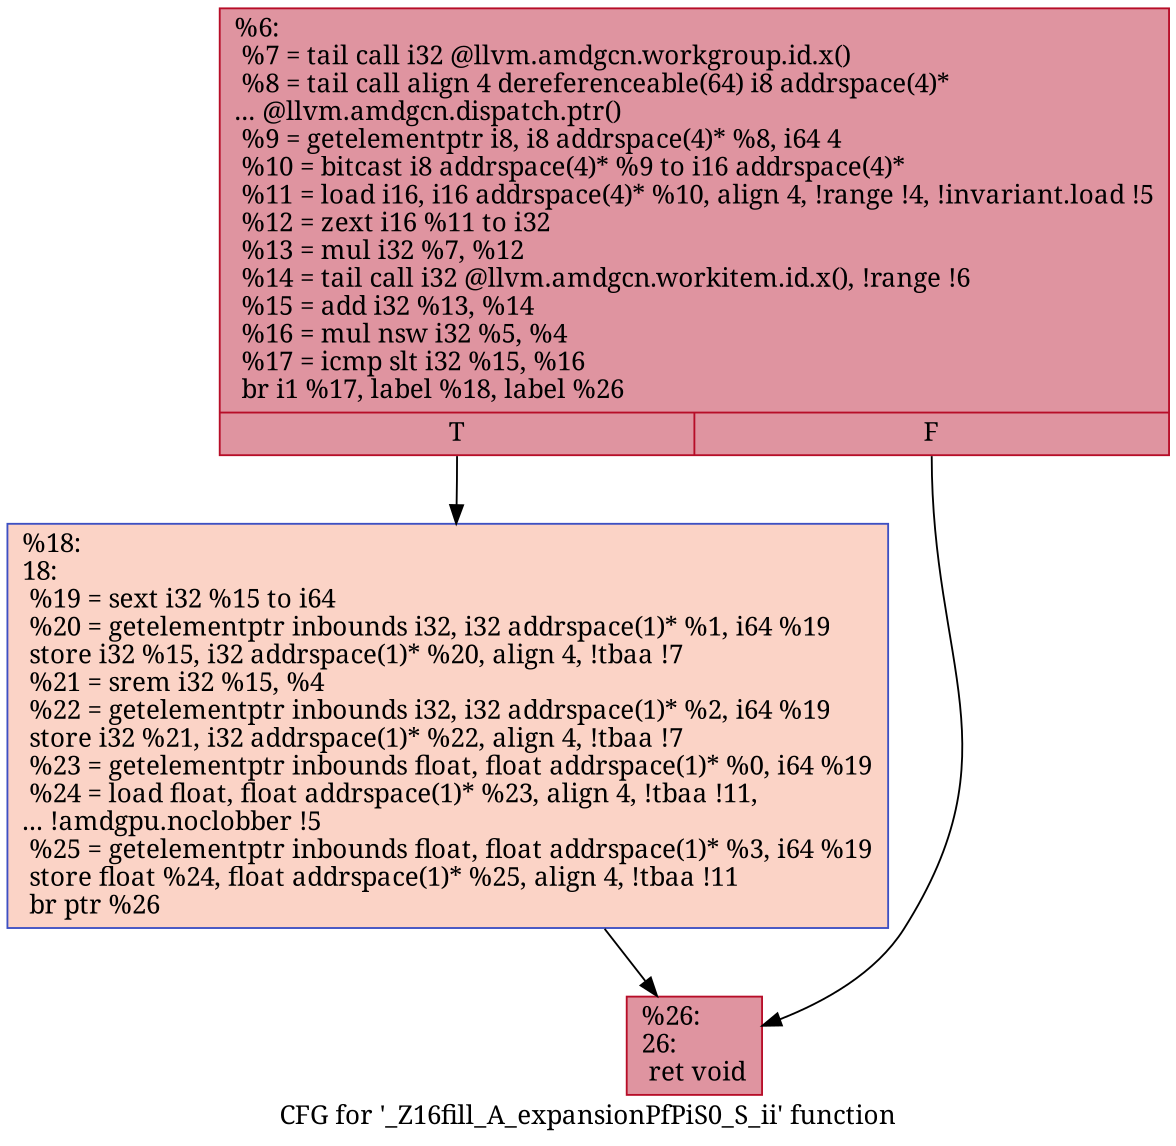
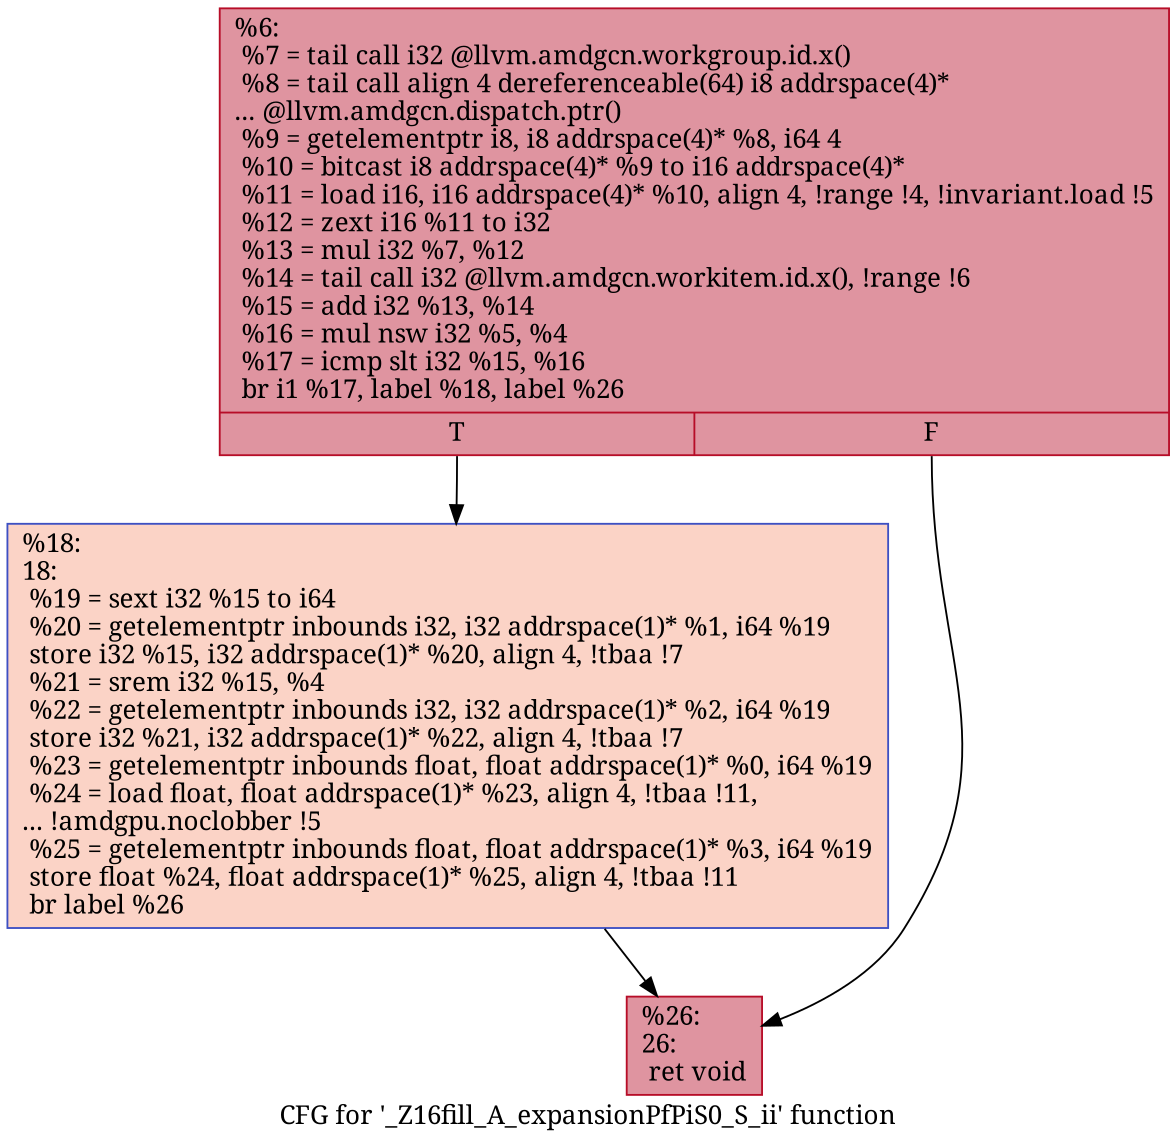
(92, 906) -> (104, 906)
